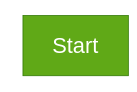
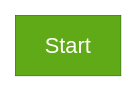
(75, 45) -> (68, 45)
